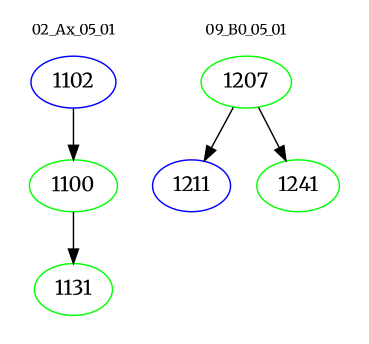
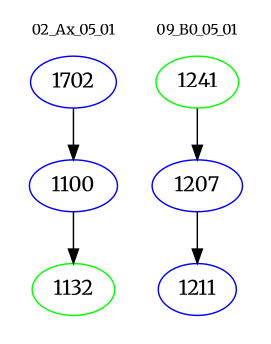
(73, 82) -> (73, 82)
(246, 82) -> (197, 186)
(269, 128) -> (197, 127)
(73, 186) -> (73, 186)
(73, 289) -> (73, 289)
